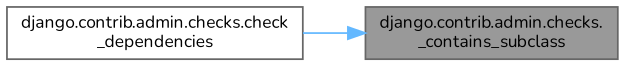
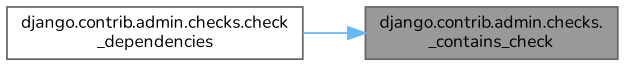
(492, 33) -> (492, 33)
